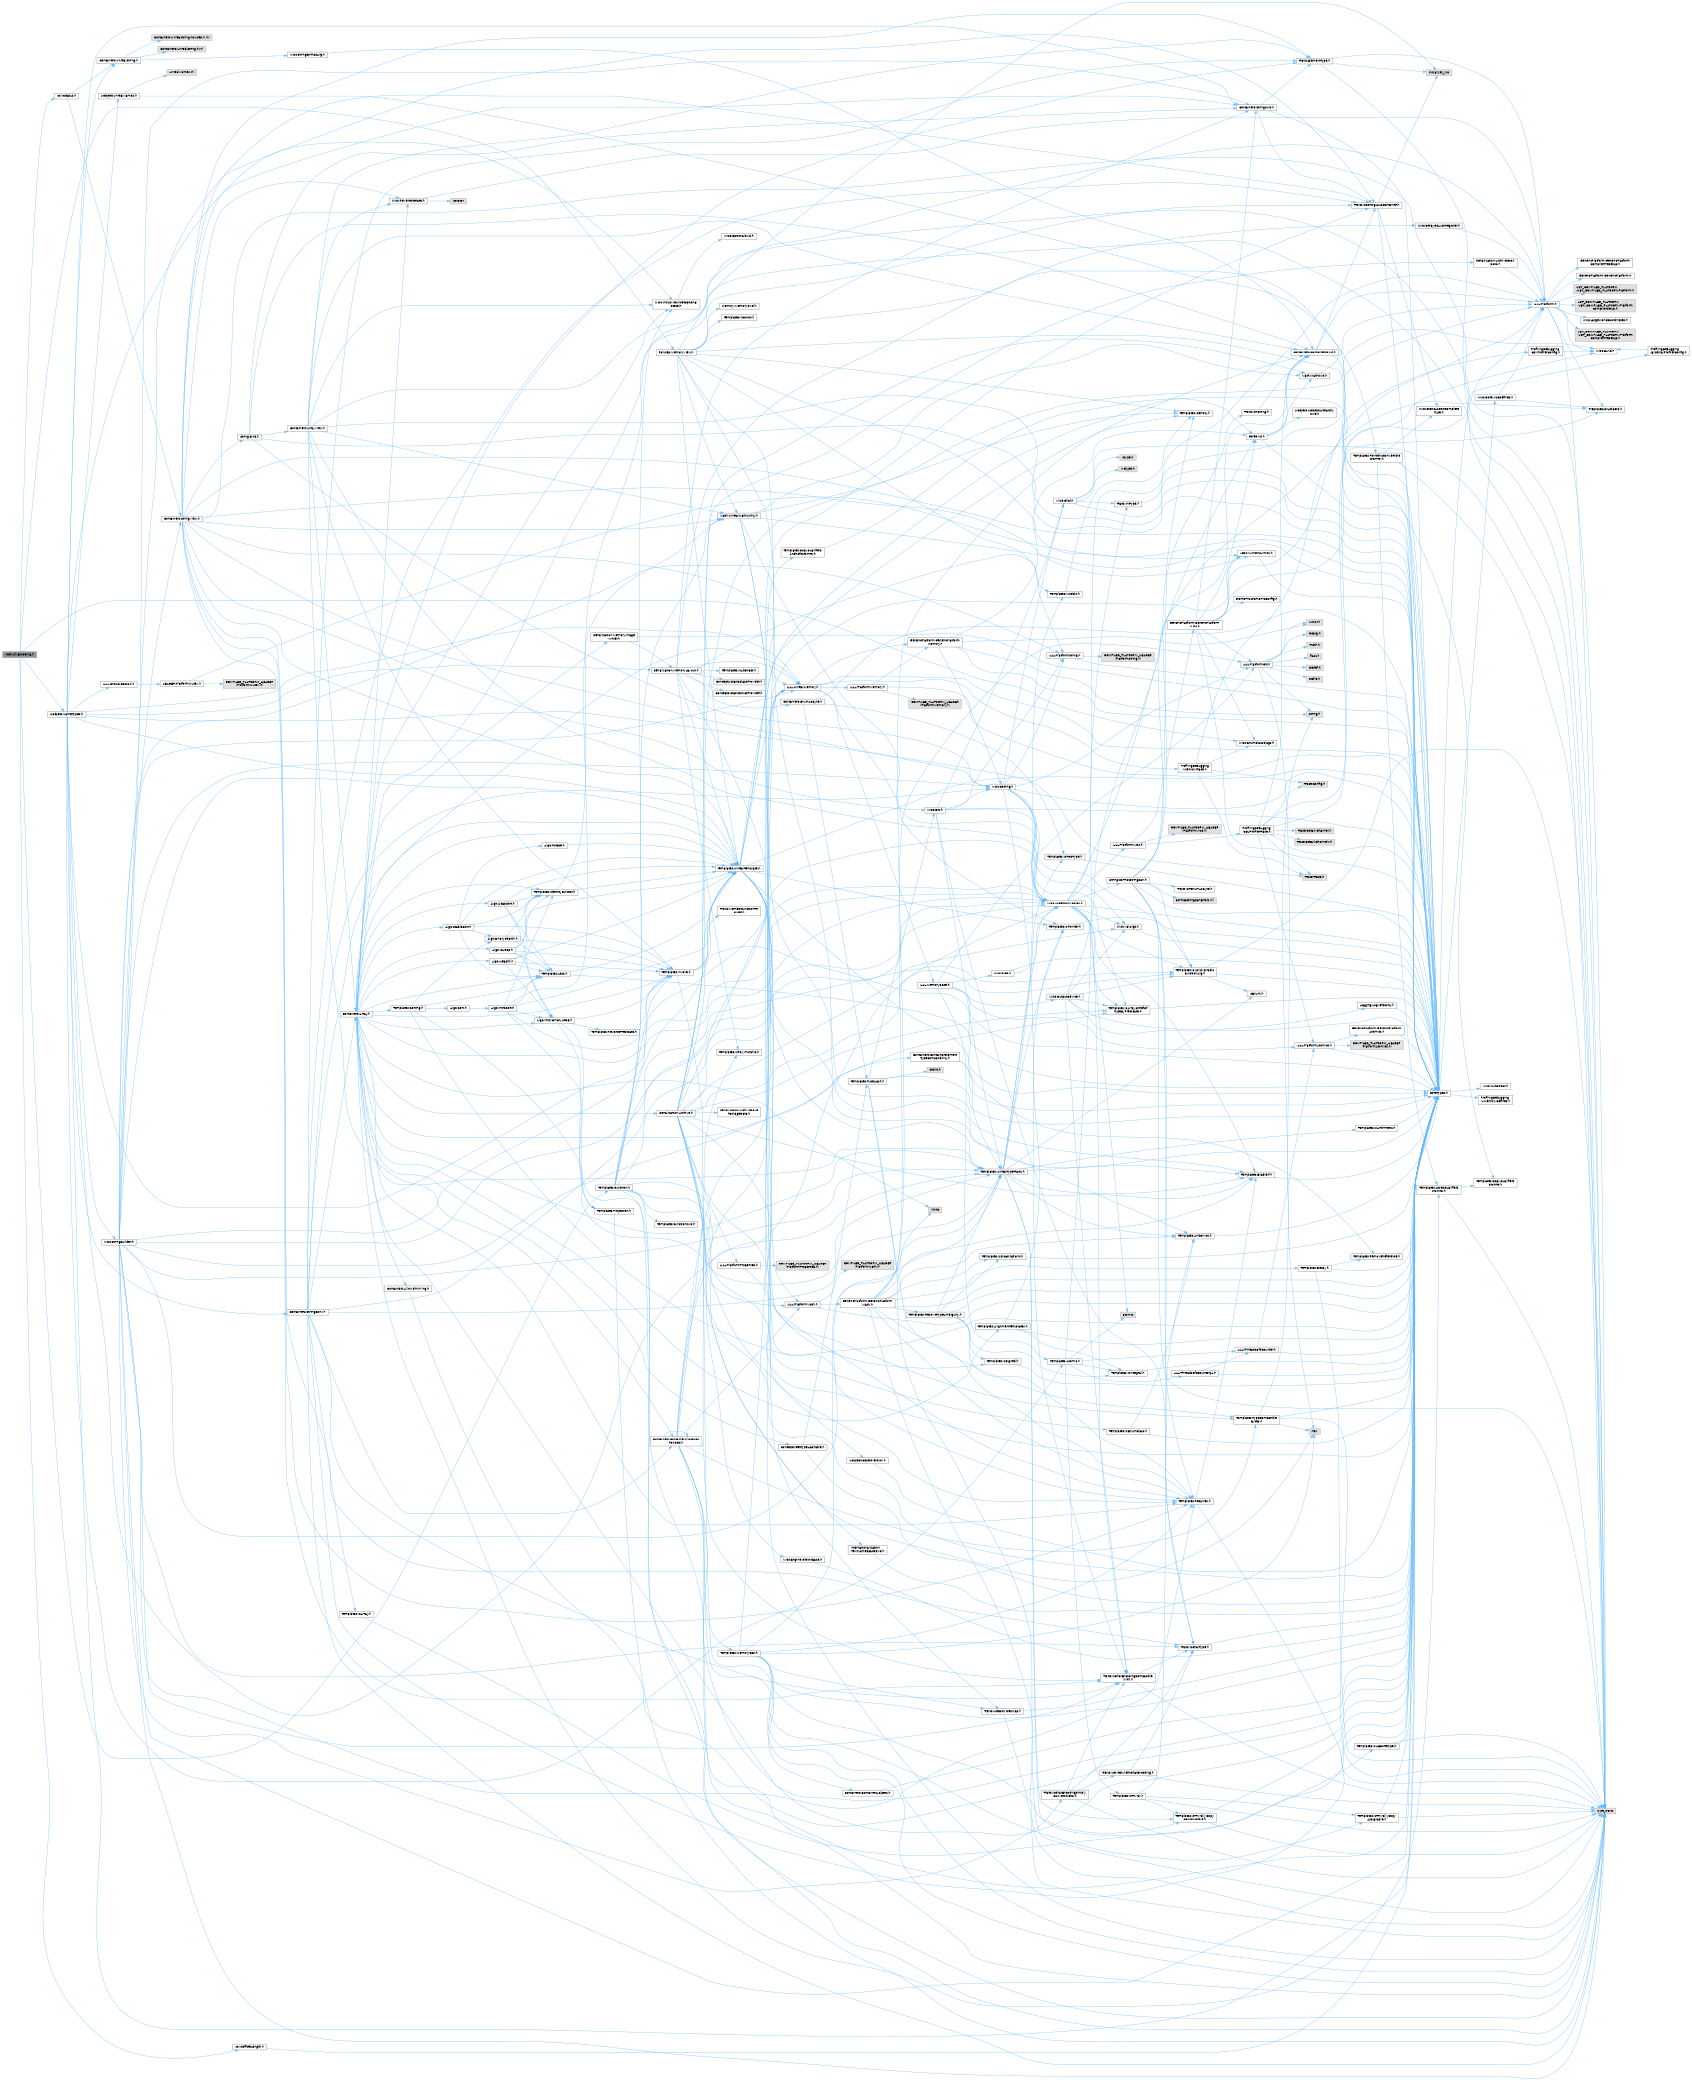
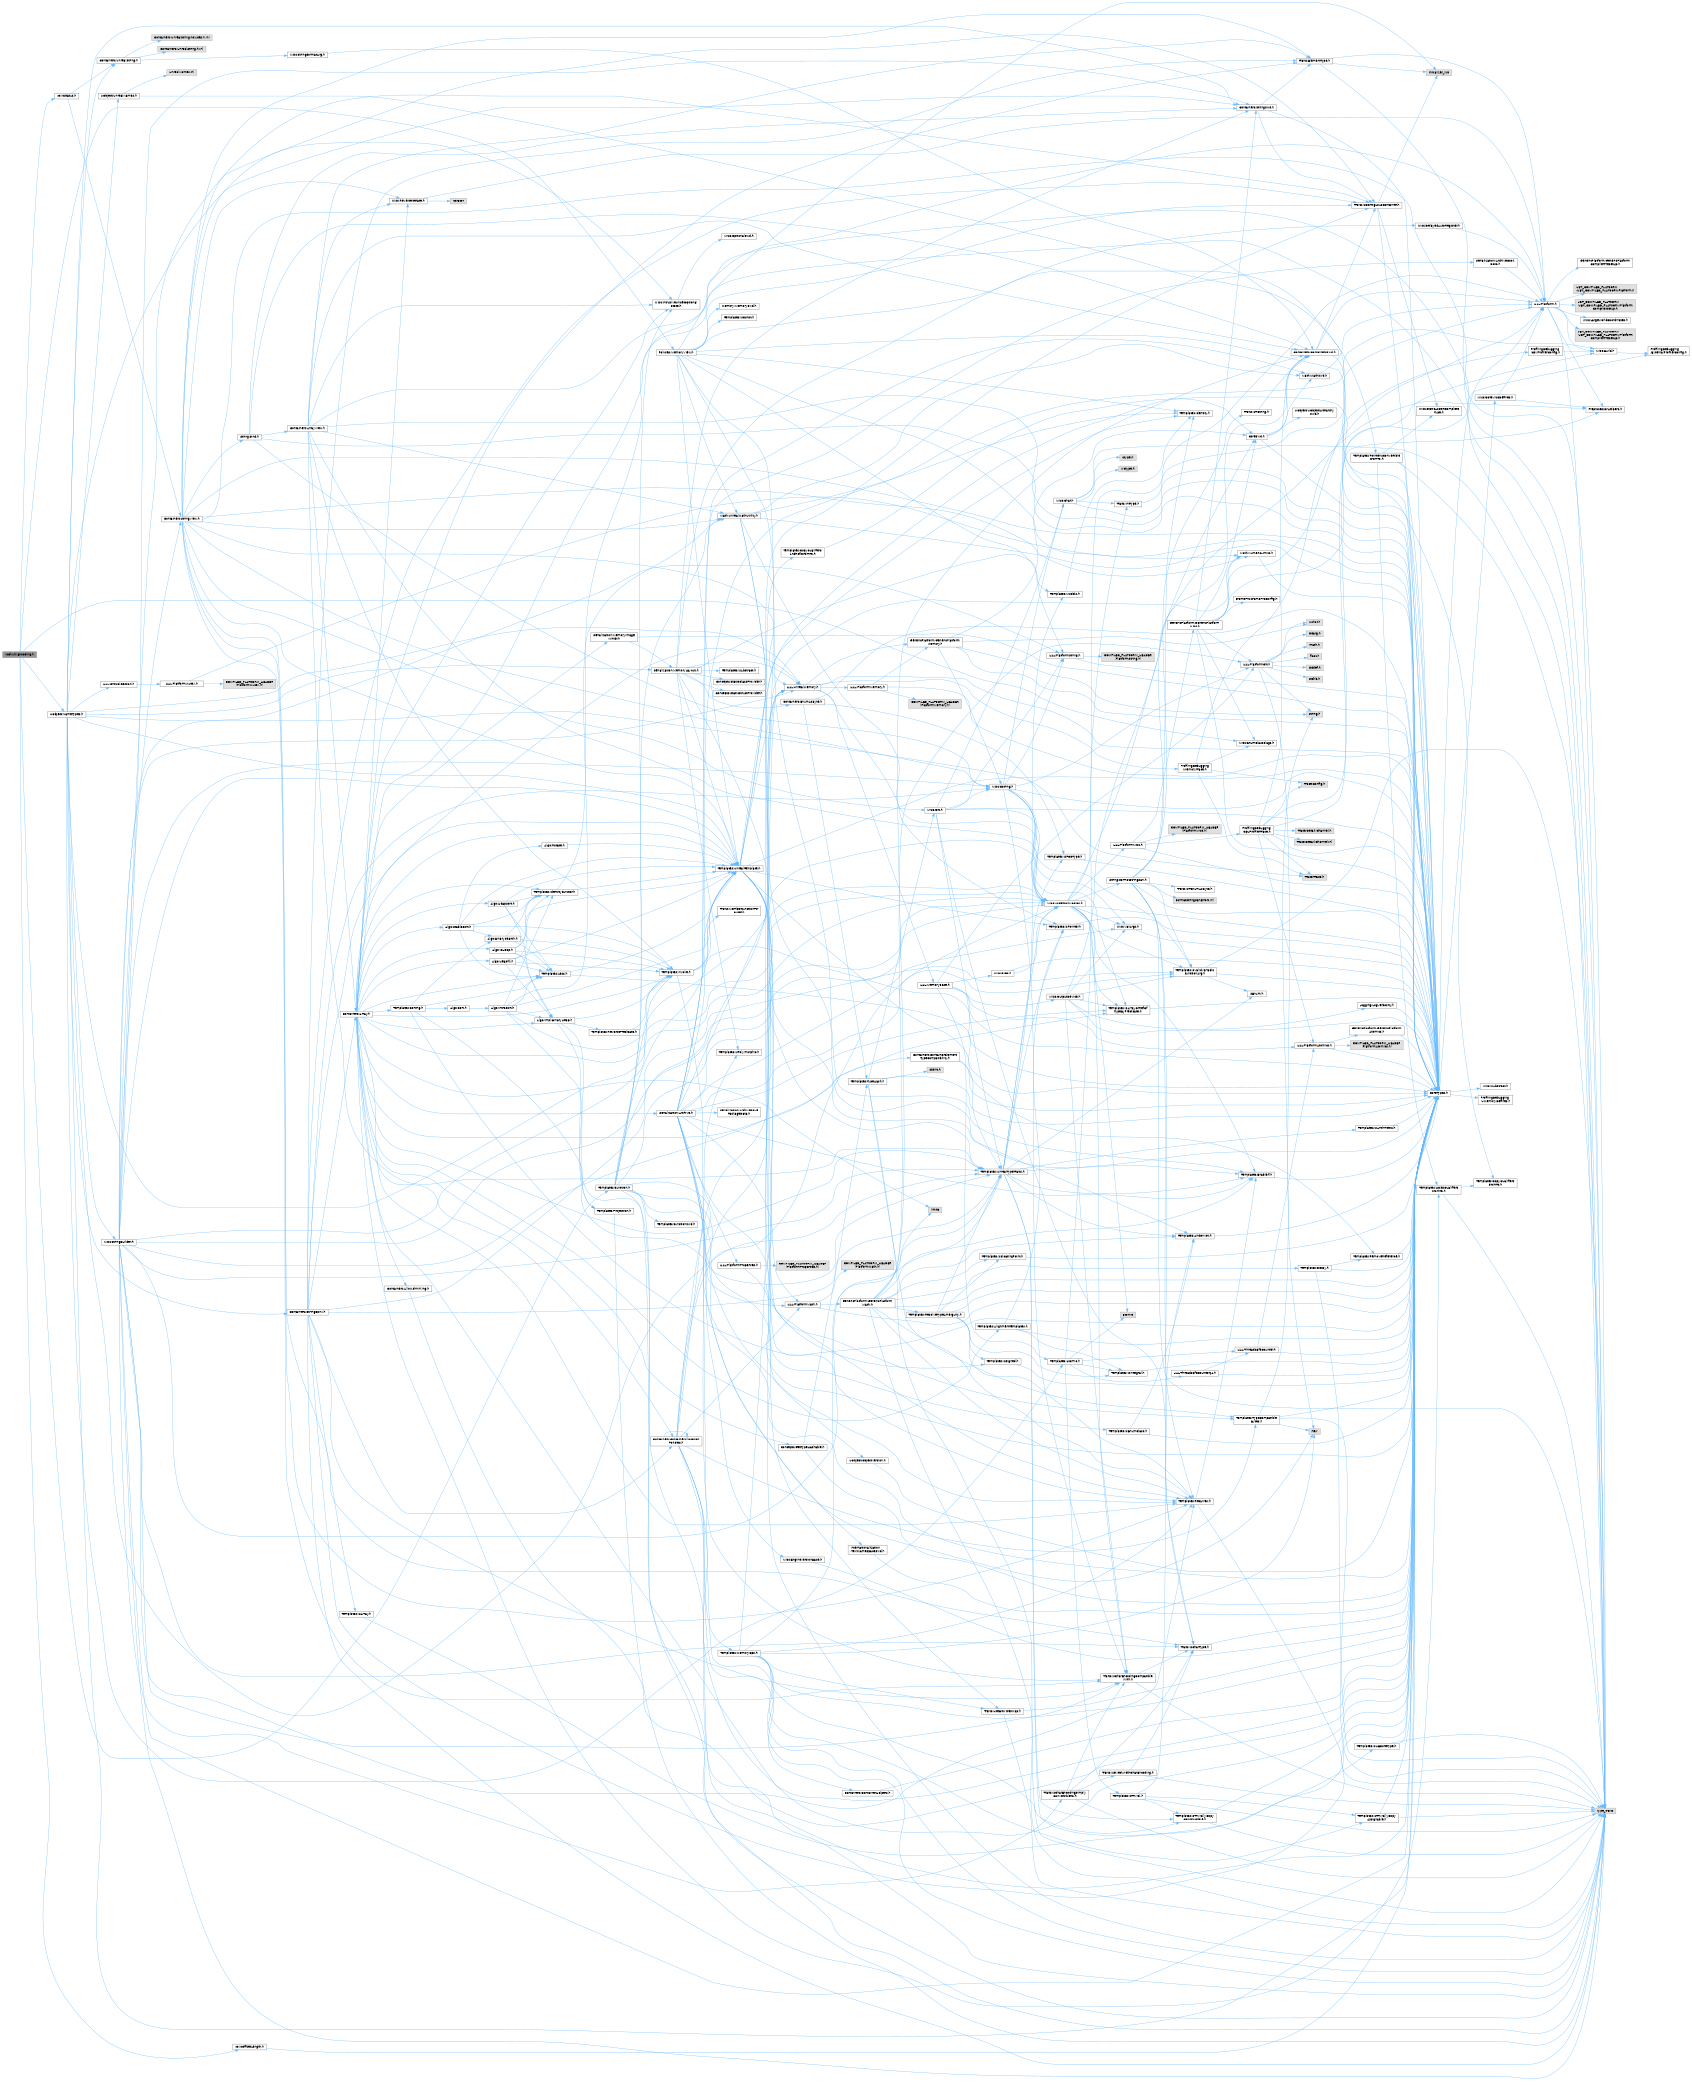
(1605, 276) -> none
(1634, 349) -> (1631, 353)
(1257, 553) -> (1257, 553)
(182, 684) -> (182, 684)
none -> (1369, 889)
